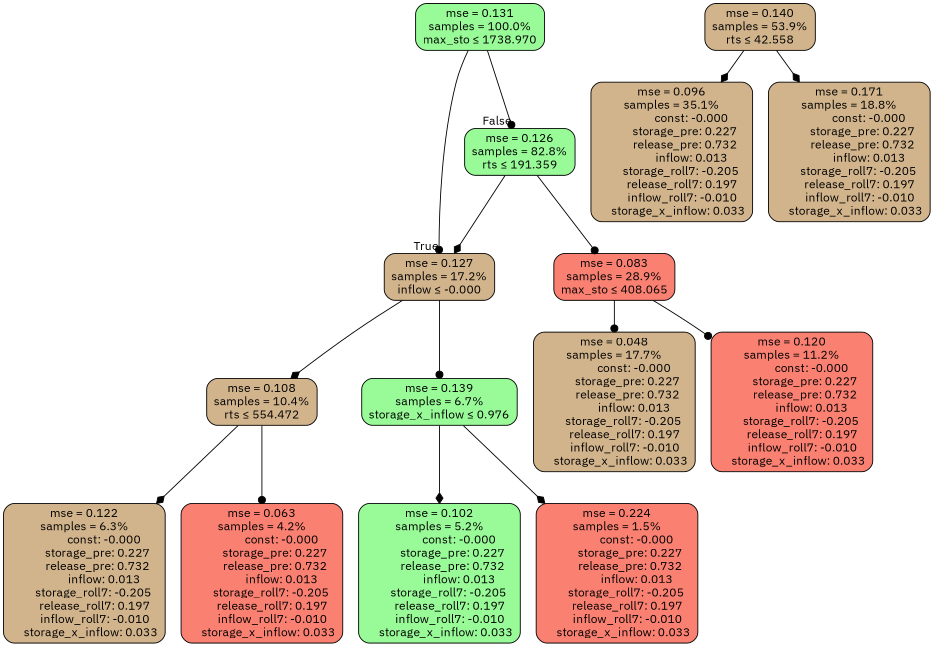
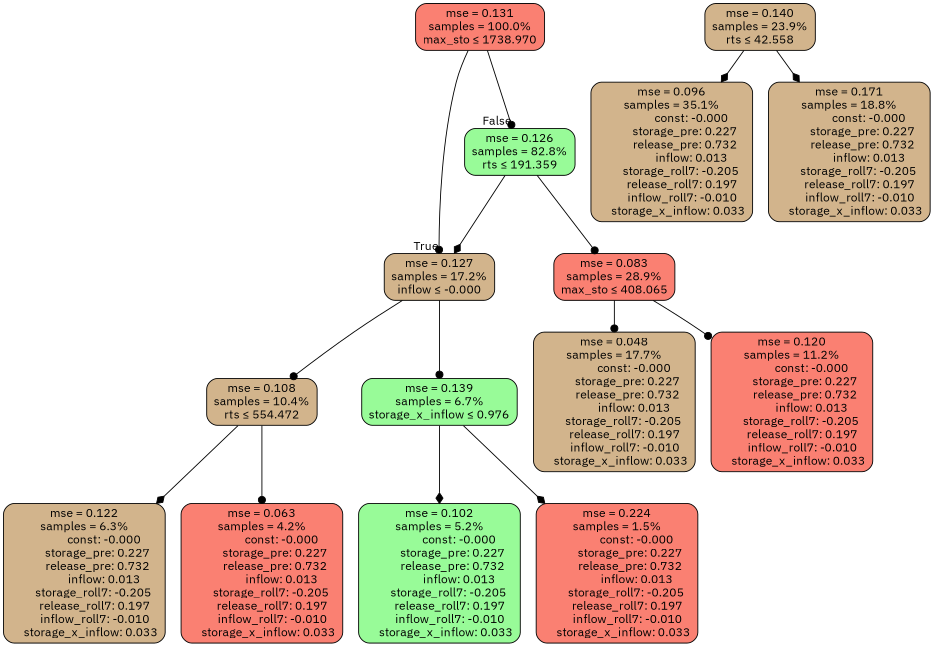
(480, 27) -> (480, 27)
(760, 27) -> (760, 27)
(348, 336) -> (348, 336)
